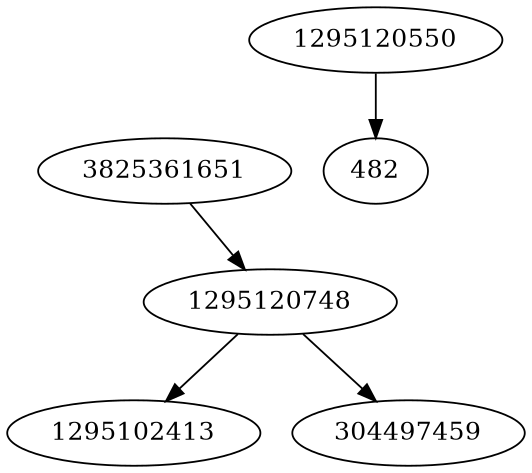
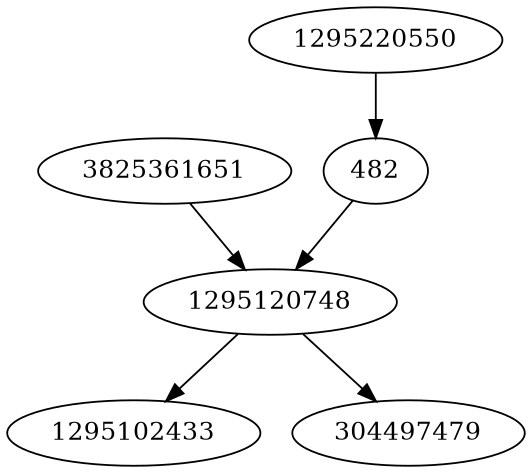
(376, 40) -> (376, 40)
none -> (331, 227)
(134, 433) -> (134, 433)
(409, 433) -> (409, 433)
